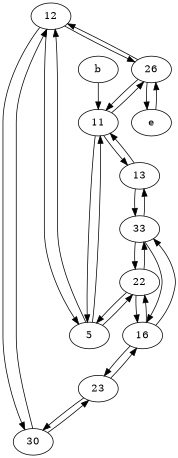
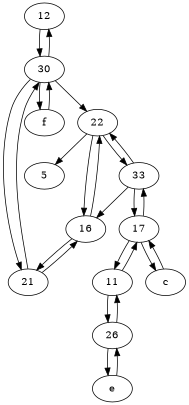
(96, 43) -> none
(106, 43) -> none
(98, 69) -> none
none -> (44, 123)
(140, 176) -> (139, 229)
(44, 177) -> none
(58, 182) -> none
(89, 225) -> none
(99, 233) -> none
none -> (166, 282)
(175, 285) -> none
(115, 313) -> (68, 93)
(98, 389) -> (28, 282)
